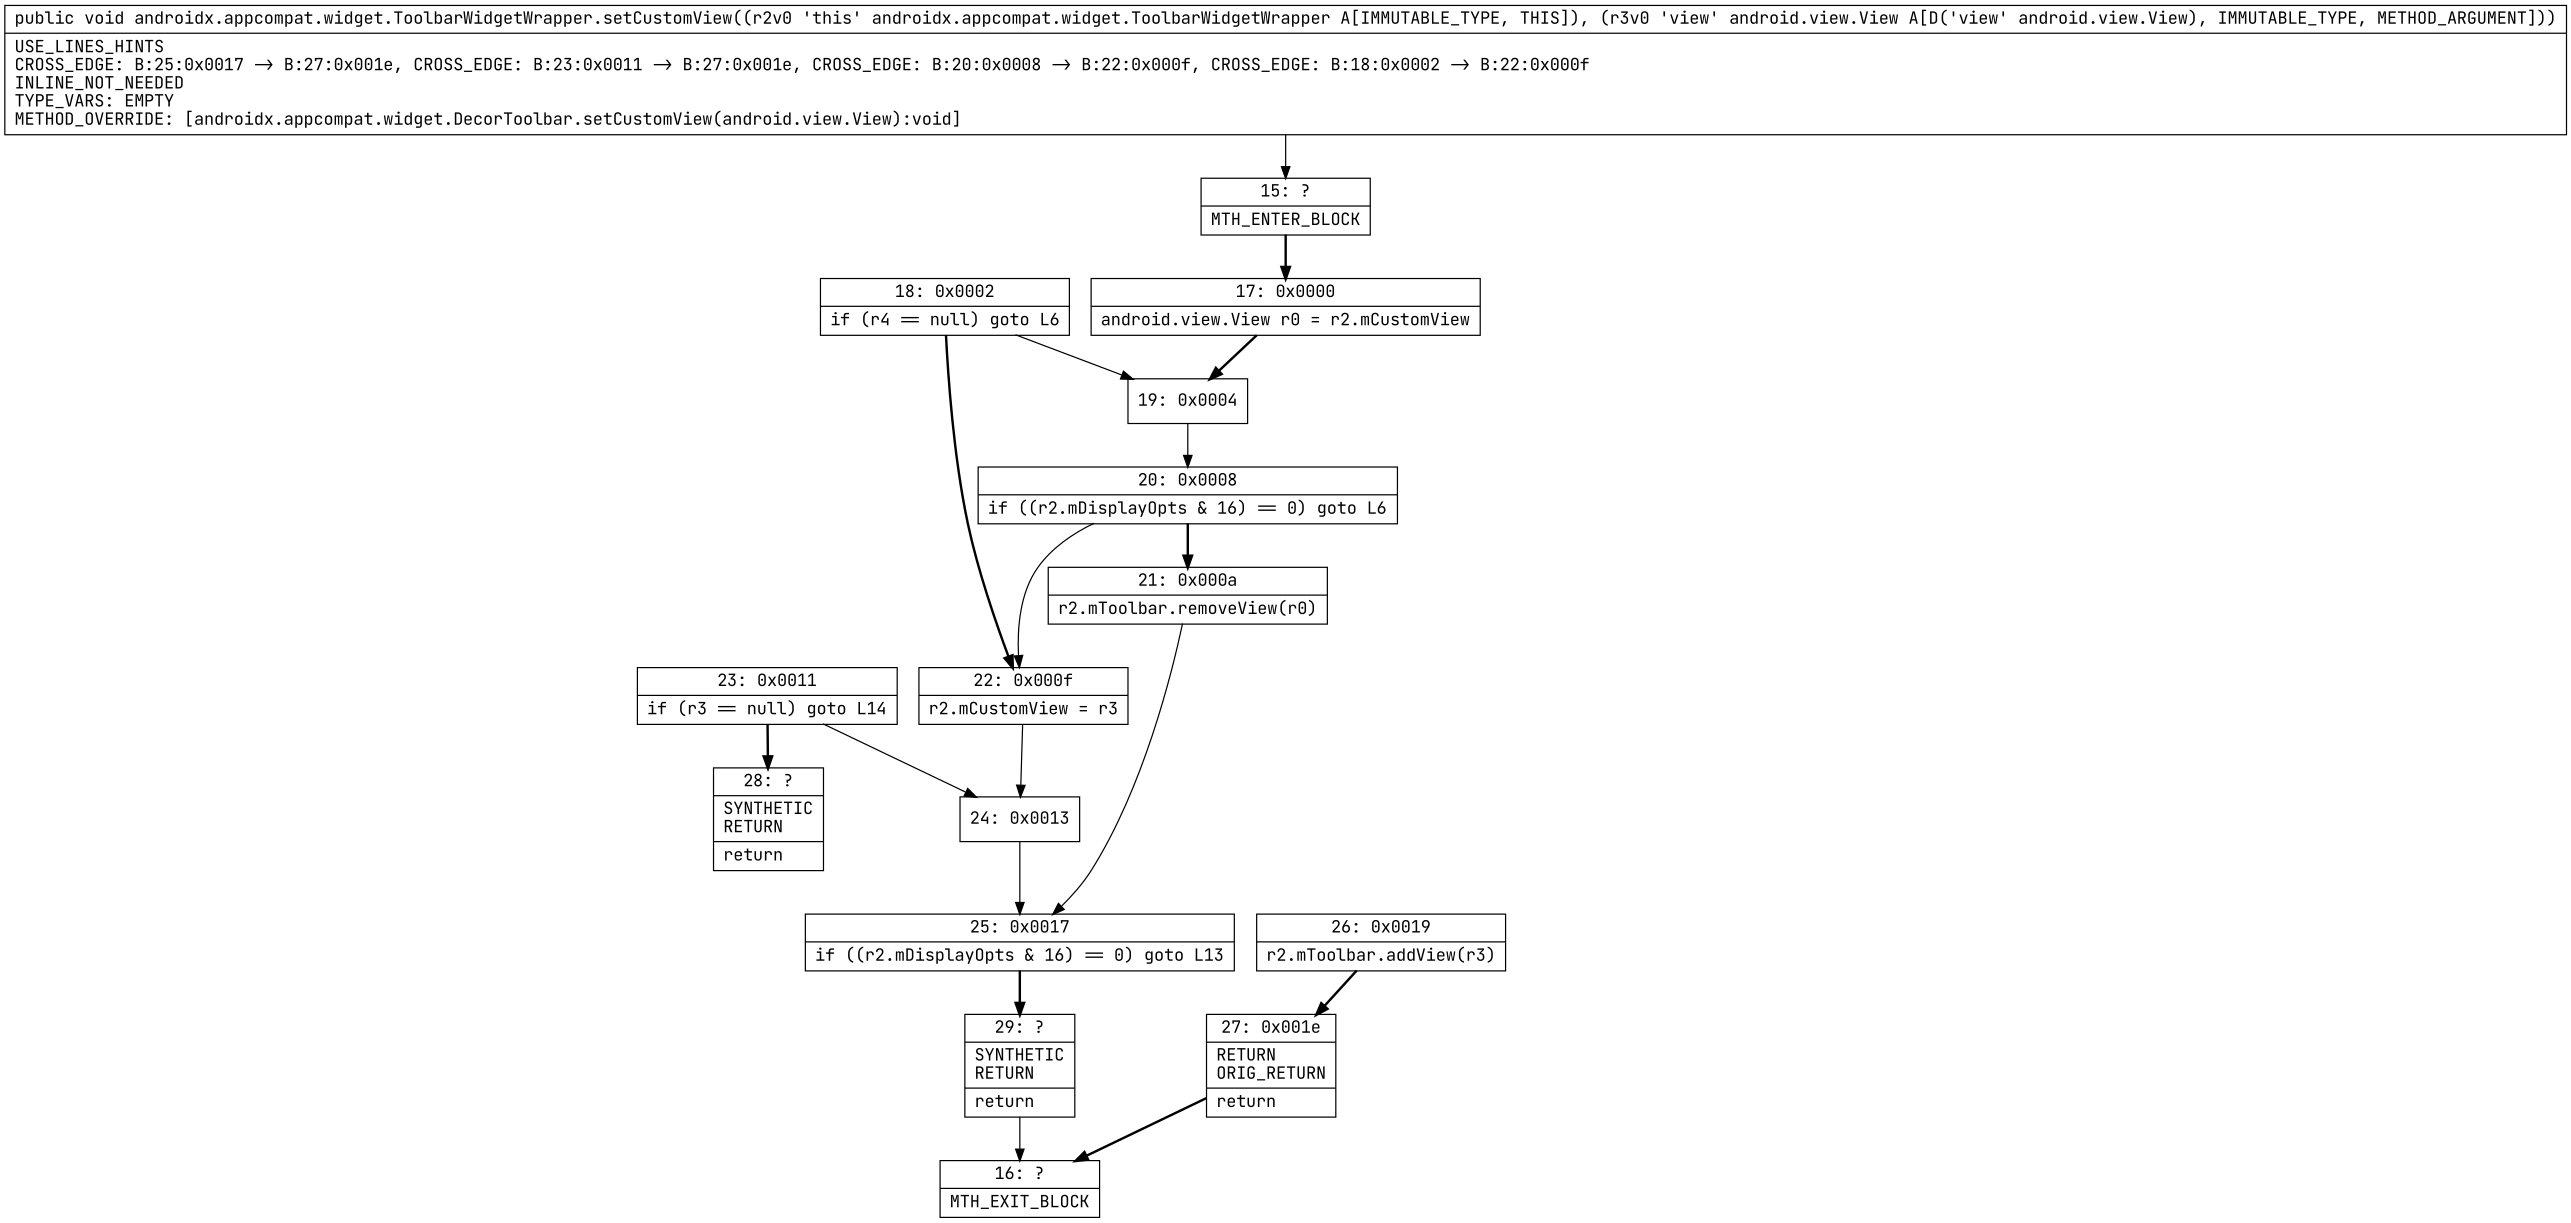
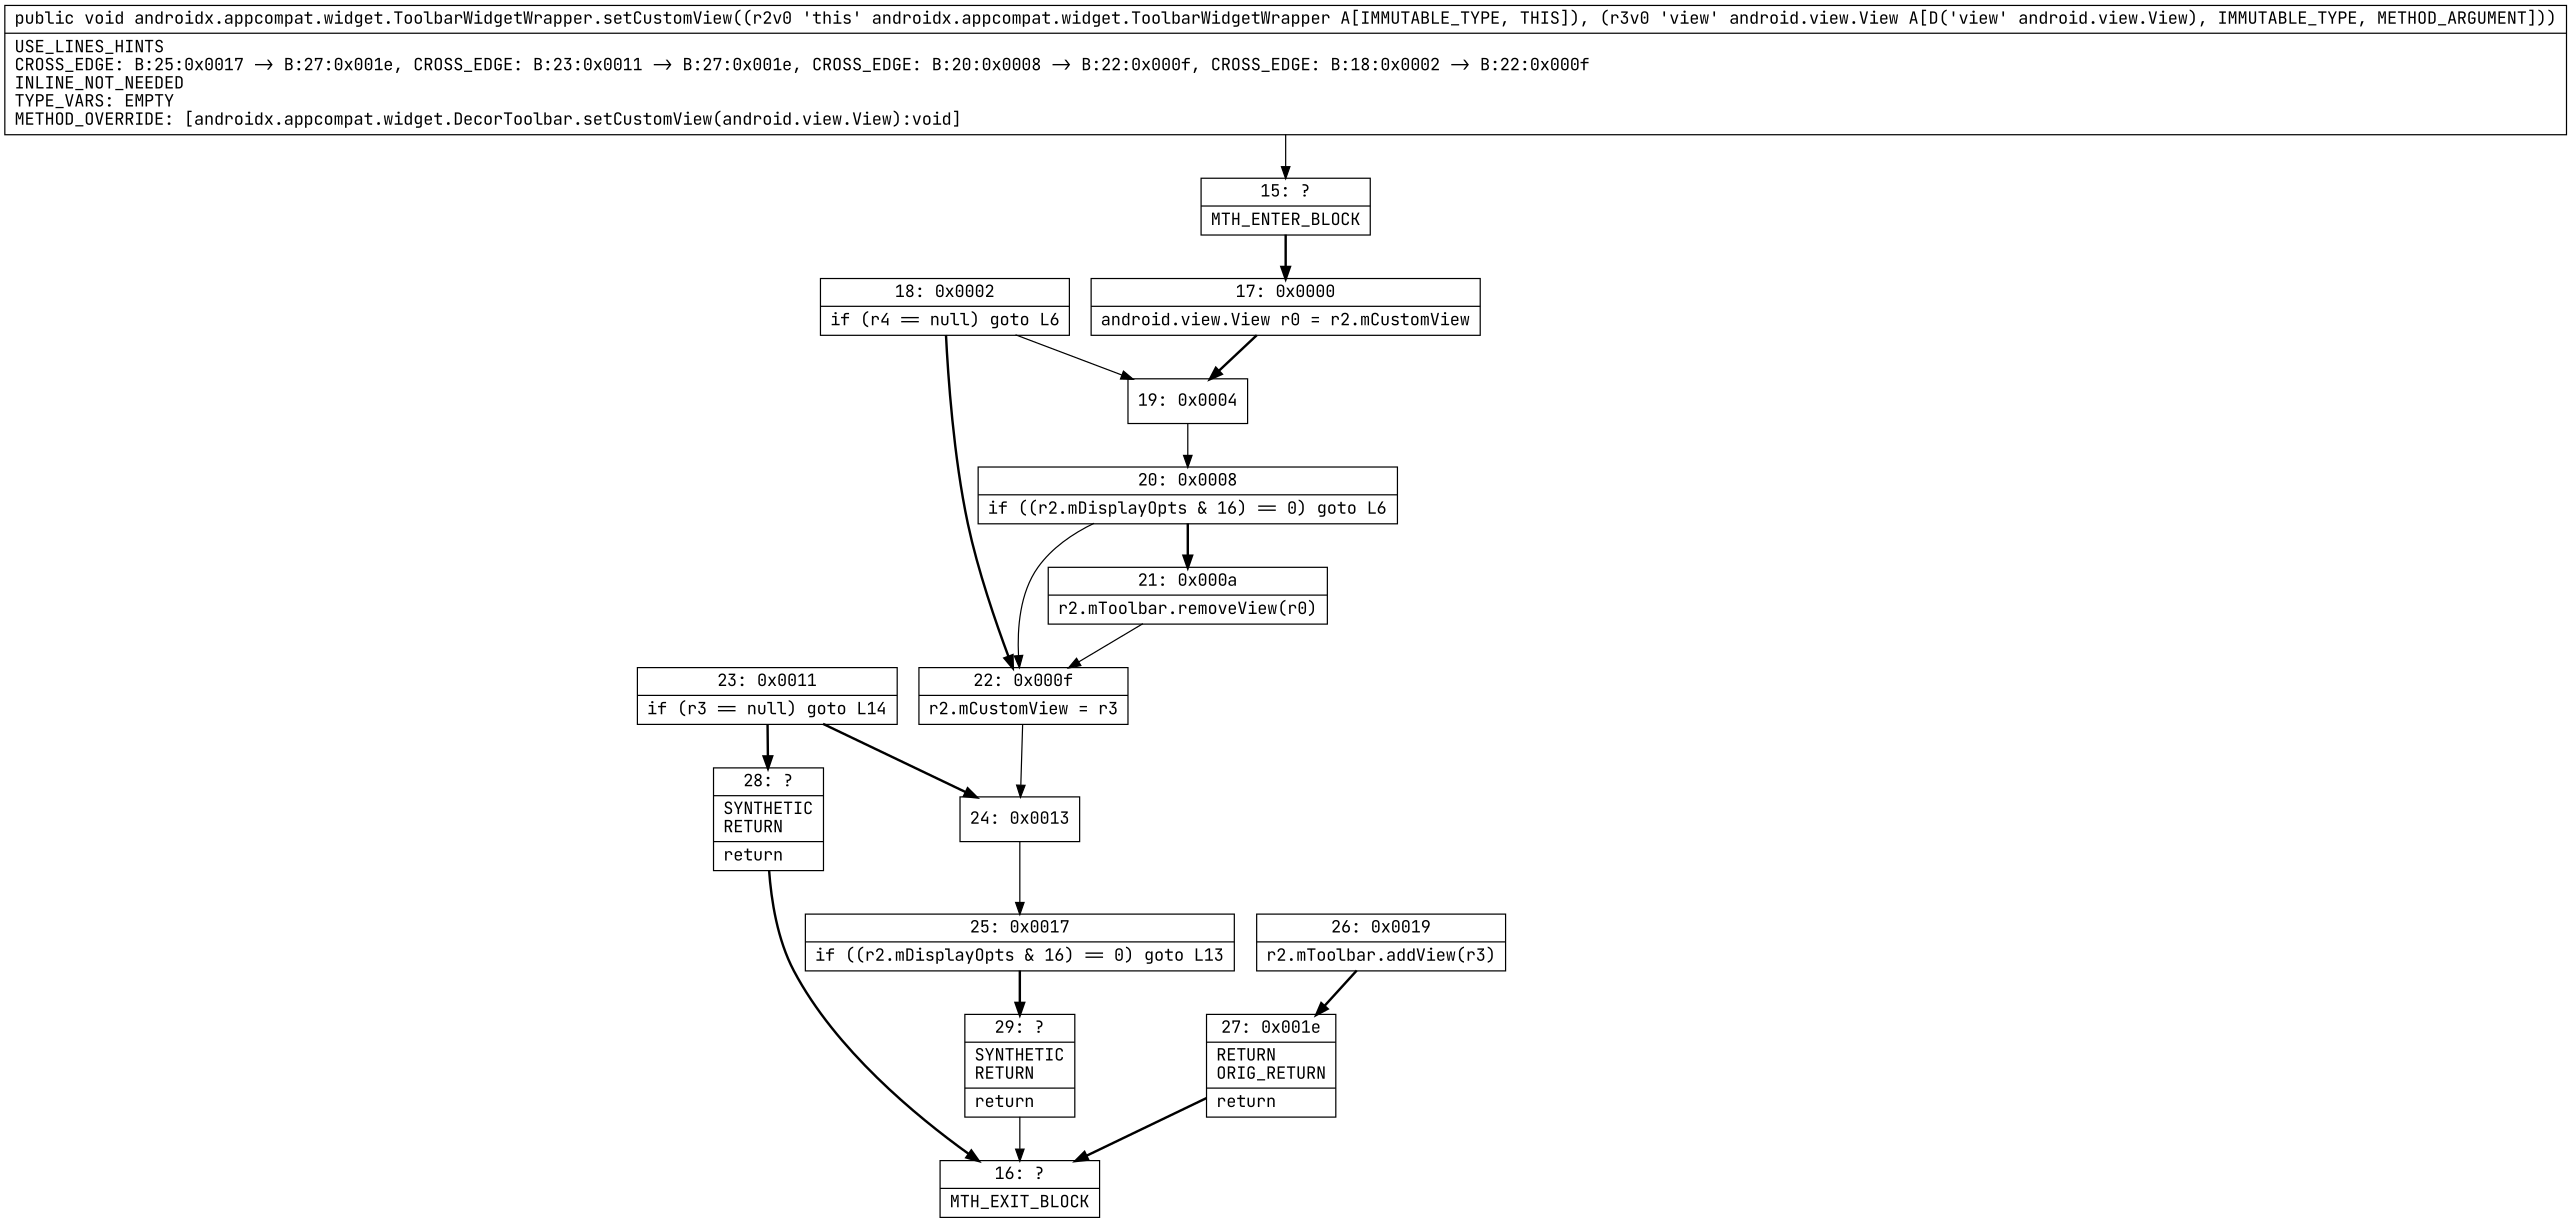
(894, 758) -> (894, 758)
(1139, 773) -> (1111, 643)
none -> (836, 1033)
